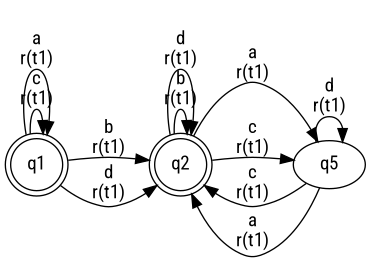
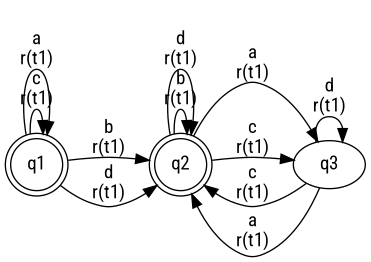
(329, 165) -> (329, 165)
